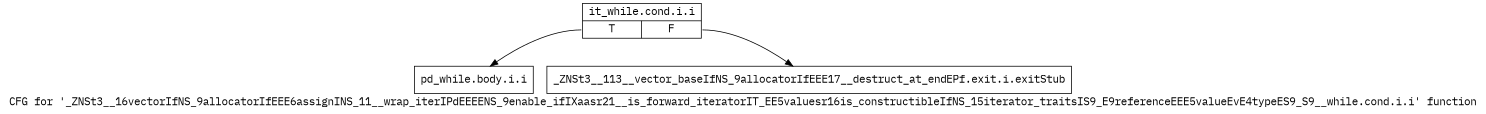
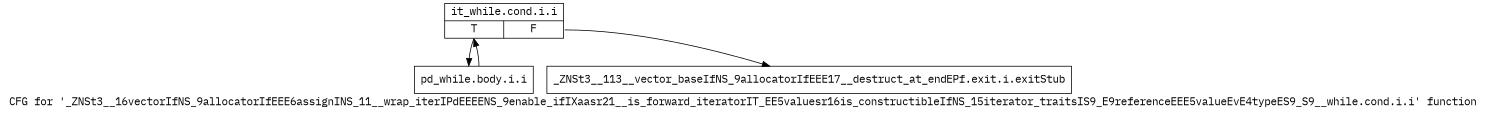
none -> (478, 56)
